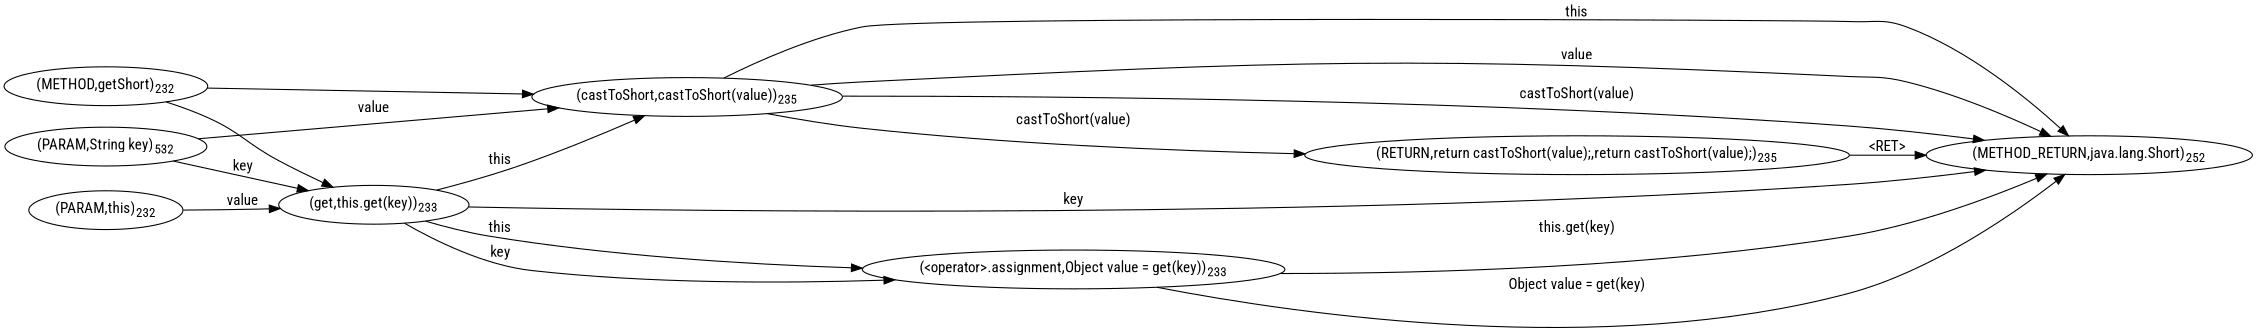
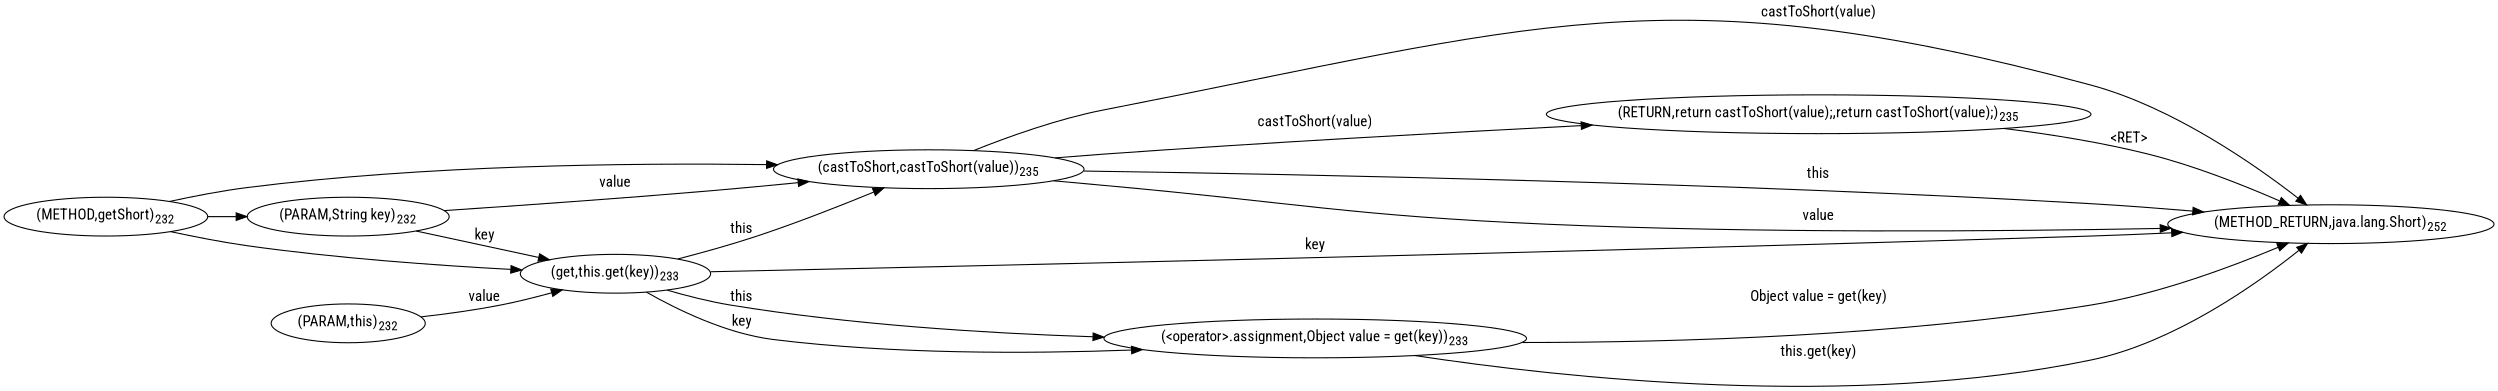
(165, 145) -> (407, 215)
none -> (222, 217)
